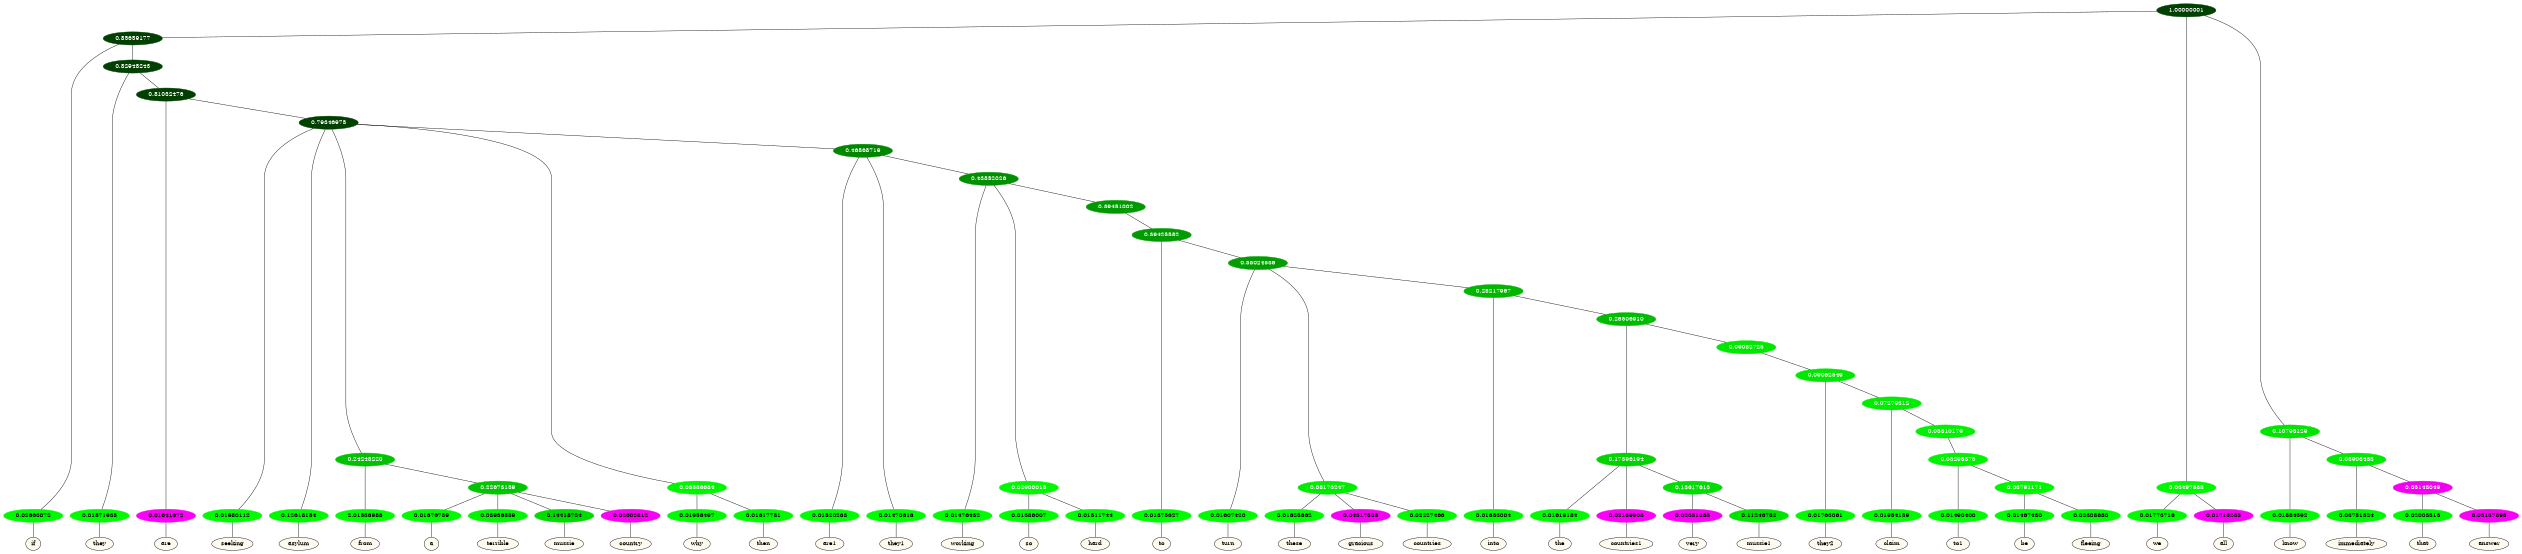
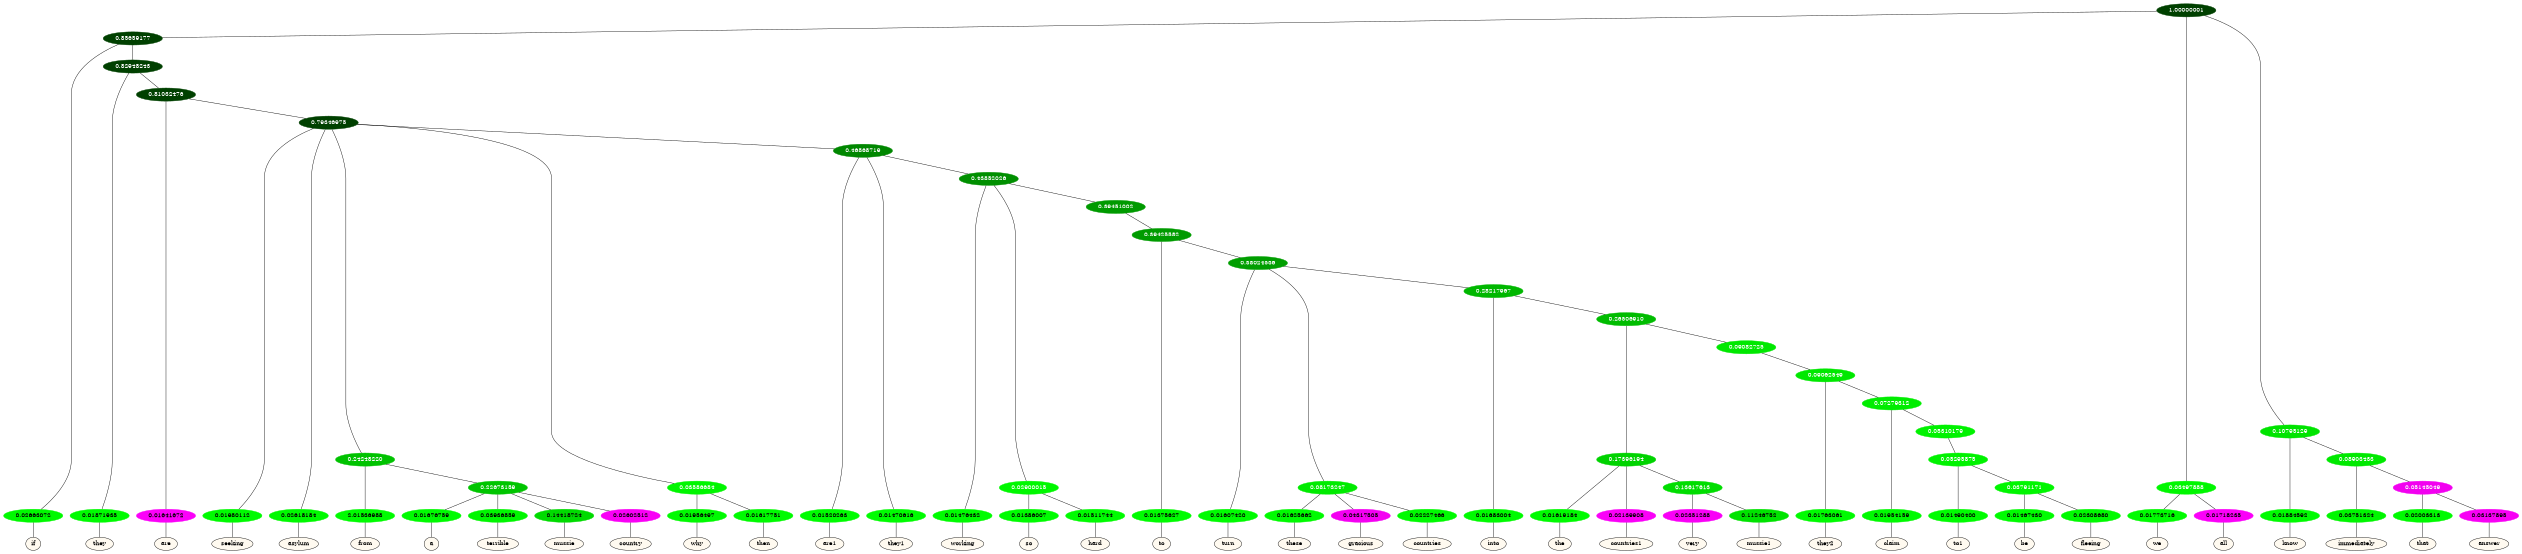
(299, 516) -> (299, 516)
